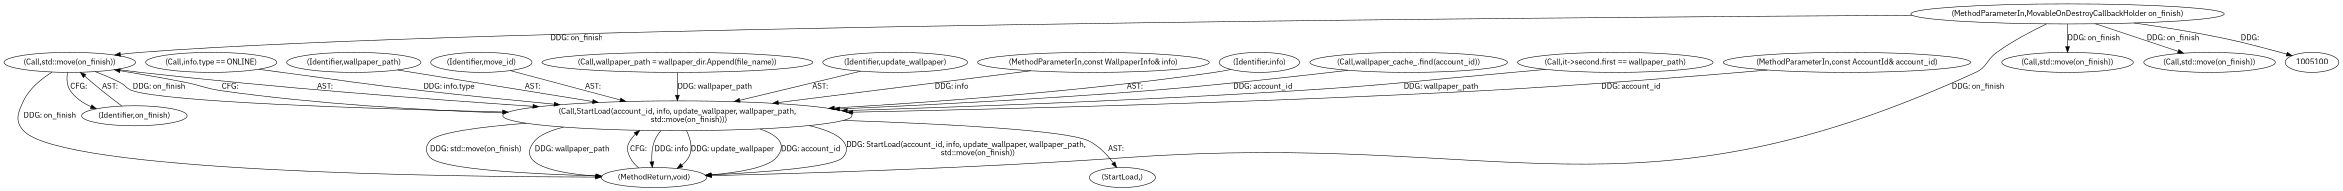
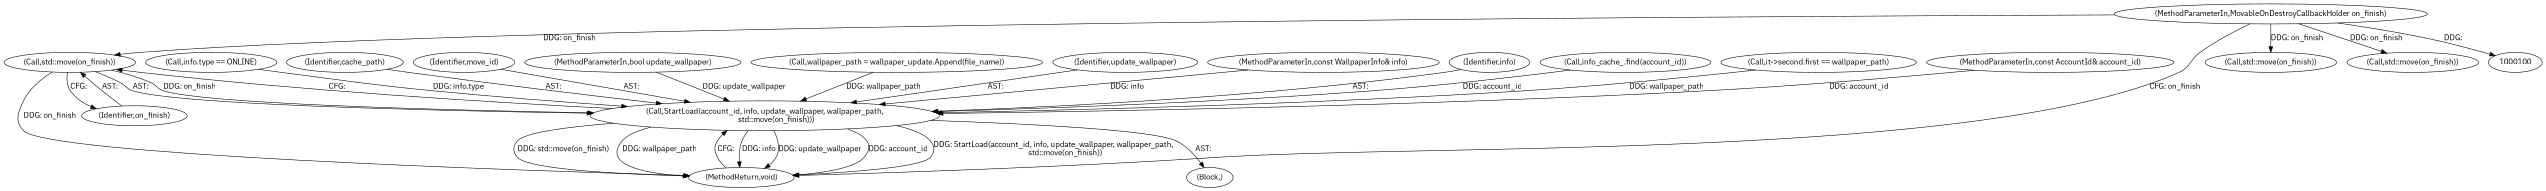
(354, 62) -> (345, 62)
none -> (633, 62)
(677, 62) -> (897, 62)
(1409, 62) -> (1625, 62)
(2312, 62) -> (2515, 62)
(1978, 87) -> (2175, 87)
(1122, 178) -> (1210, 178)
